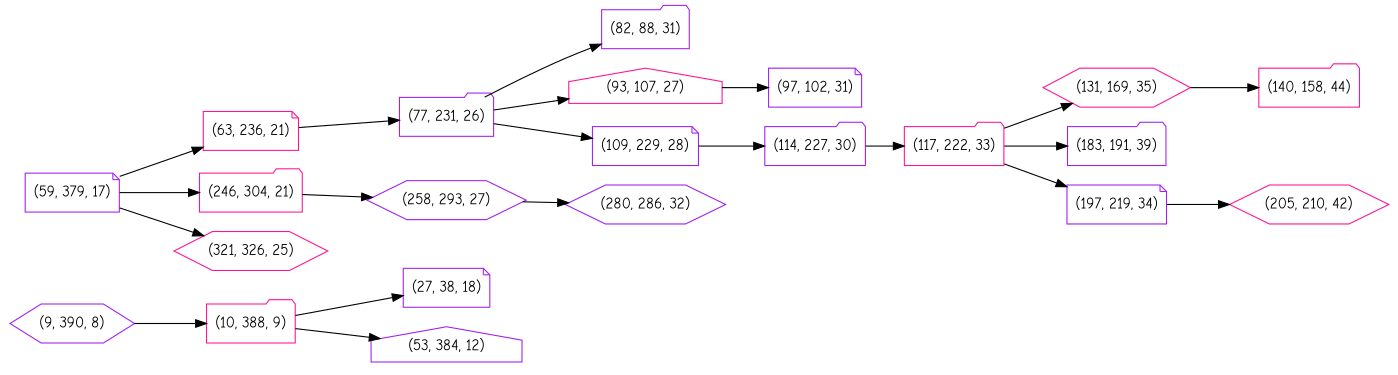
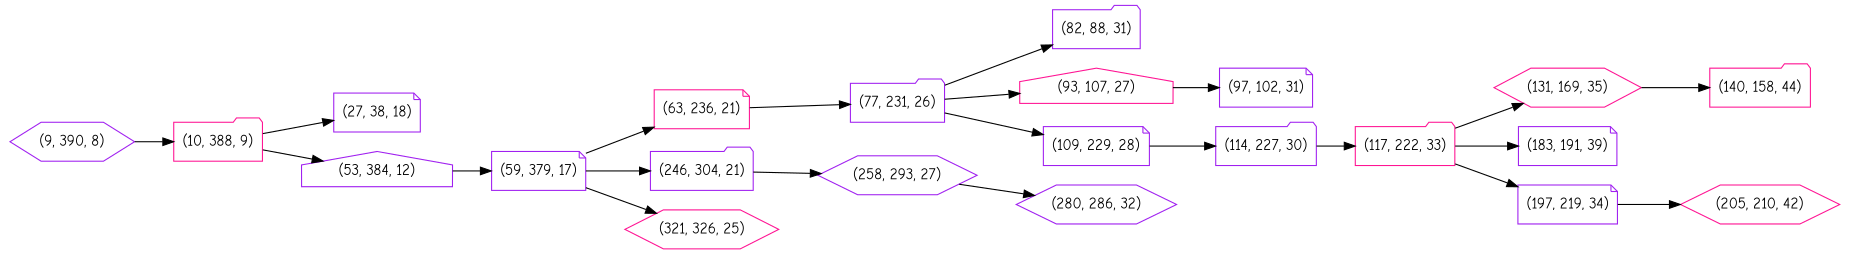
(1117, 146) -> (1568, 146)
none -> (466, 171)
(251, 193) -> (702, 171)
